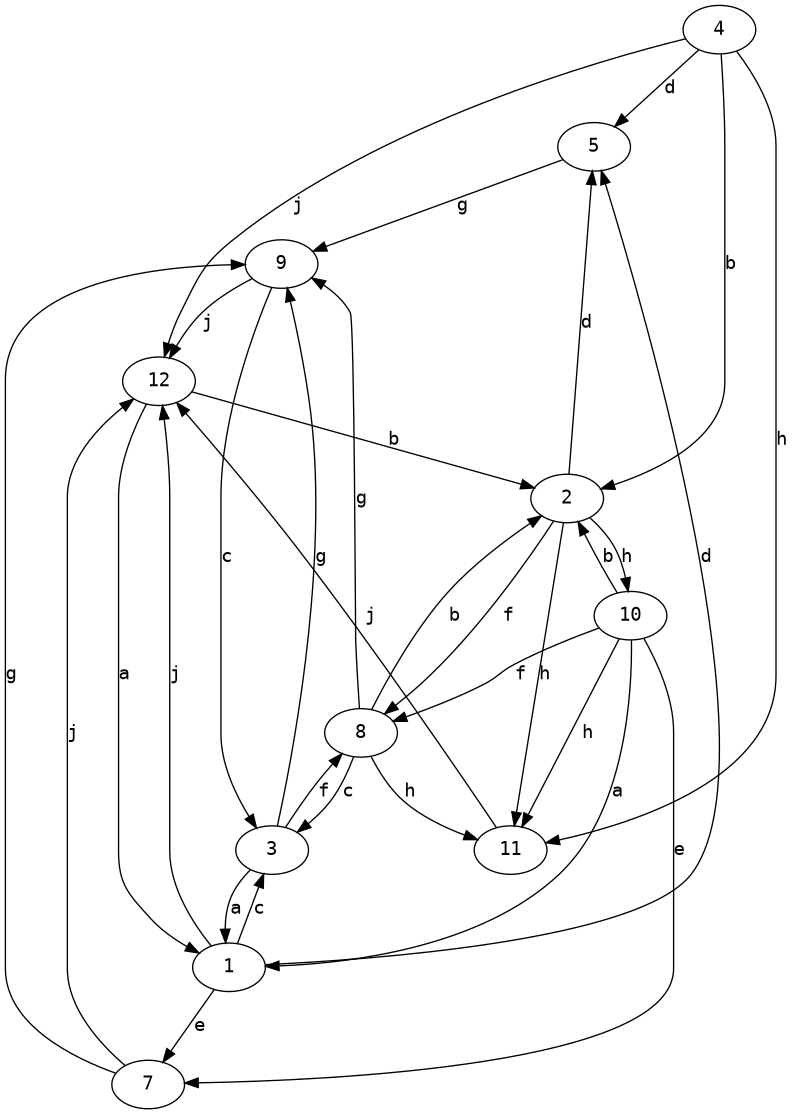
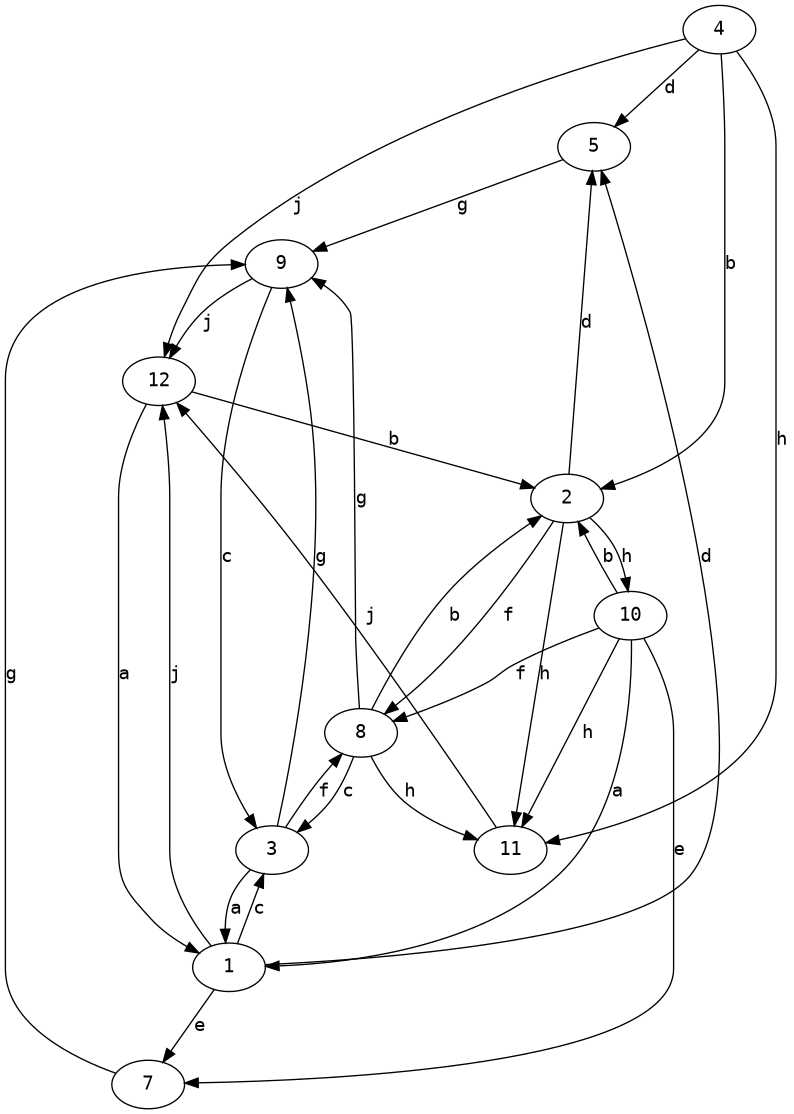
(67, 737) -> none
